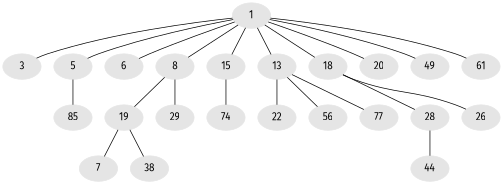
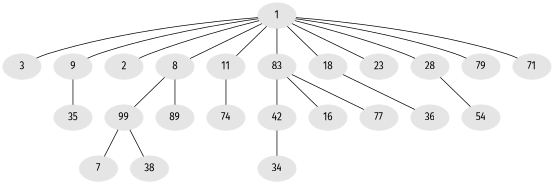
(73, 67) -> (73, 67)
(124, 67) -> (124, 67)
(226, 67) -> (226, 67)
(277, 67) -> (277, 67)
(379, 67) -> (379, 67)
(430, 67) -> (481, 67)
(481, 67) -> (532, 67)
(379, 92) -> (356, 37)
(73, 118) -> (73, 118)
(124, 118) -> (124, 118)
(175, 118) -> (175, 118)
(277, 118) -> (277, 118)
(328, 118) -> (328, 118)
(481, 118) -> (430, 118)
none -> (277, 169)
(430, 169) -> (481, 118)
